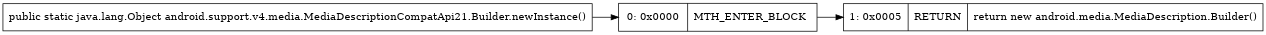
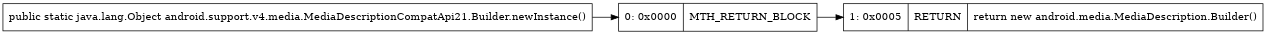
(750, 17) -> (750, 17)
